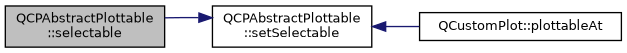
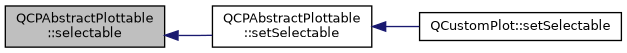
(182, 18) -> (195, 36)
(520, 27) -> (520, 27)
